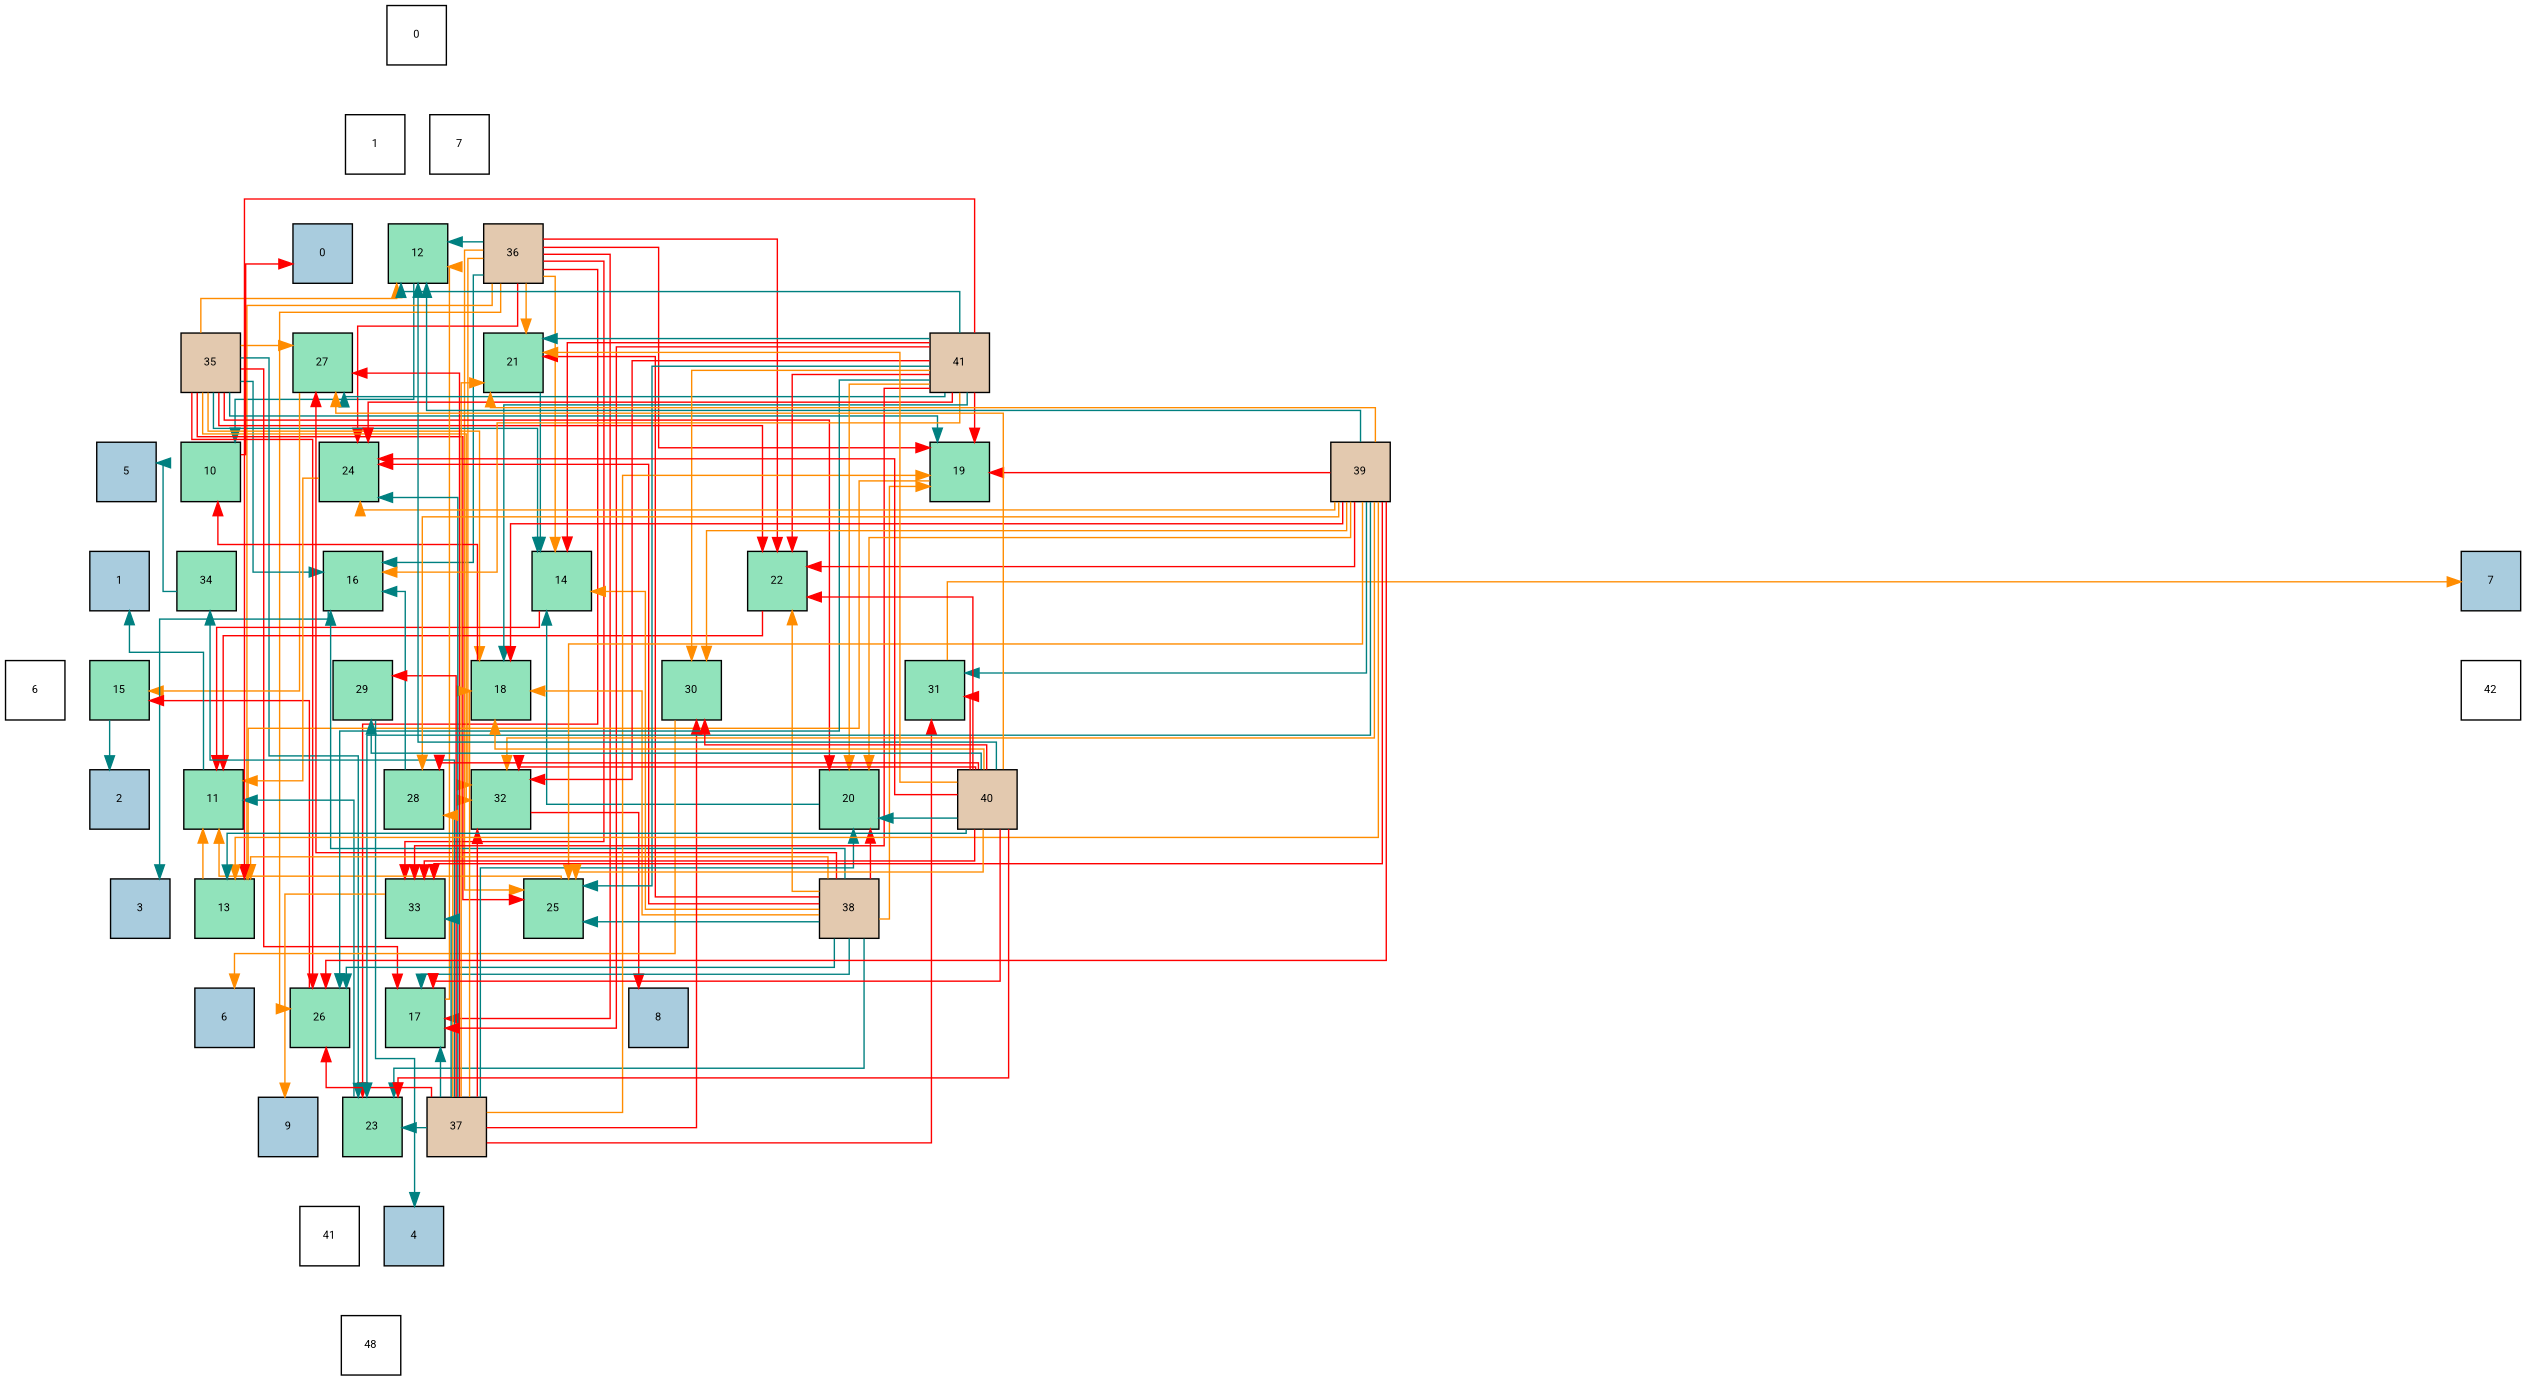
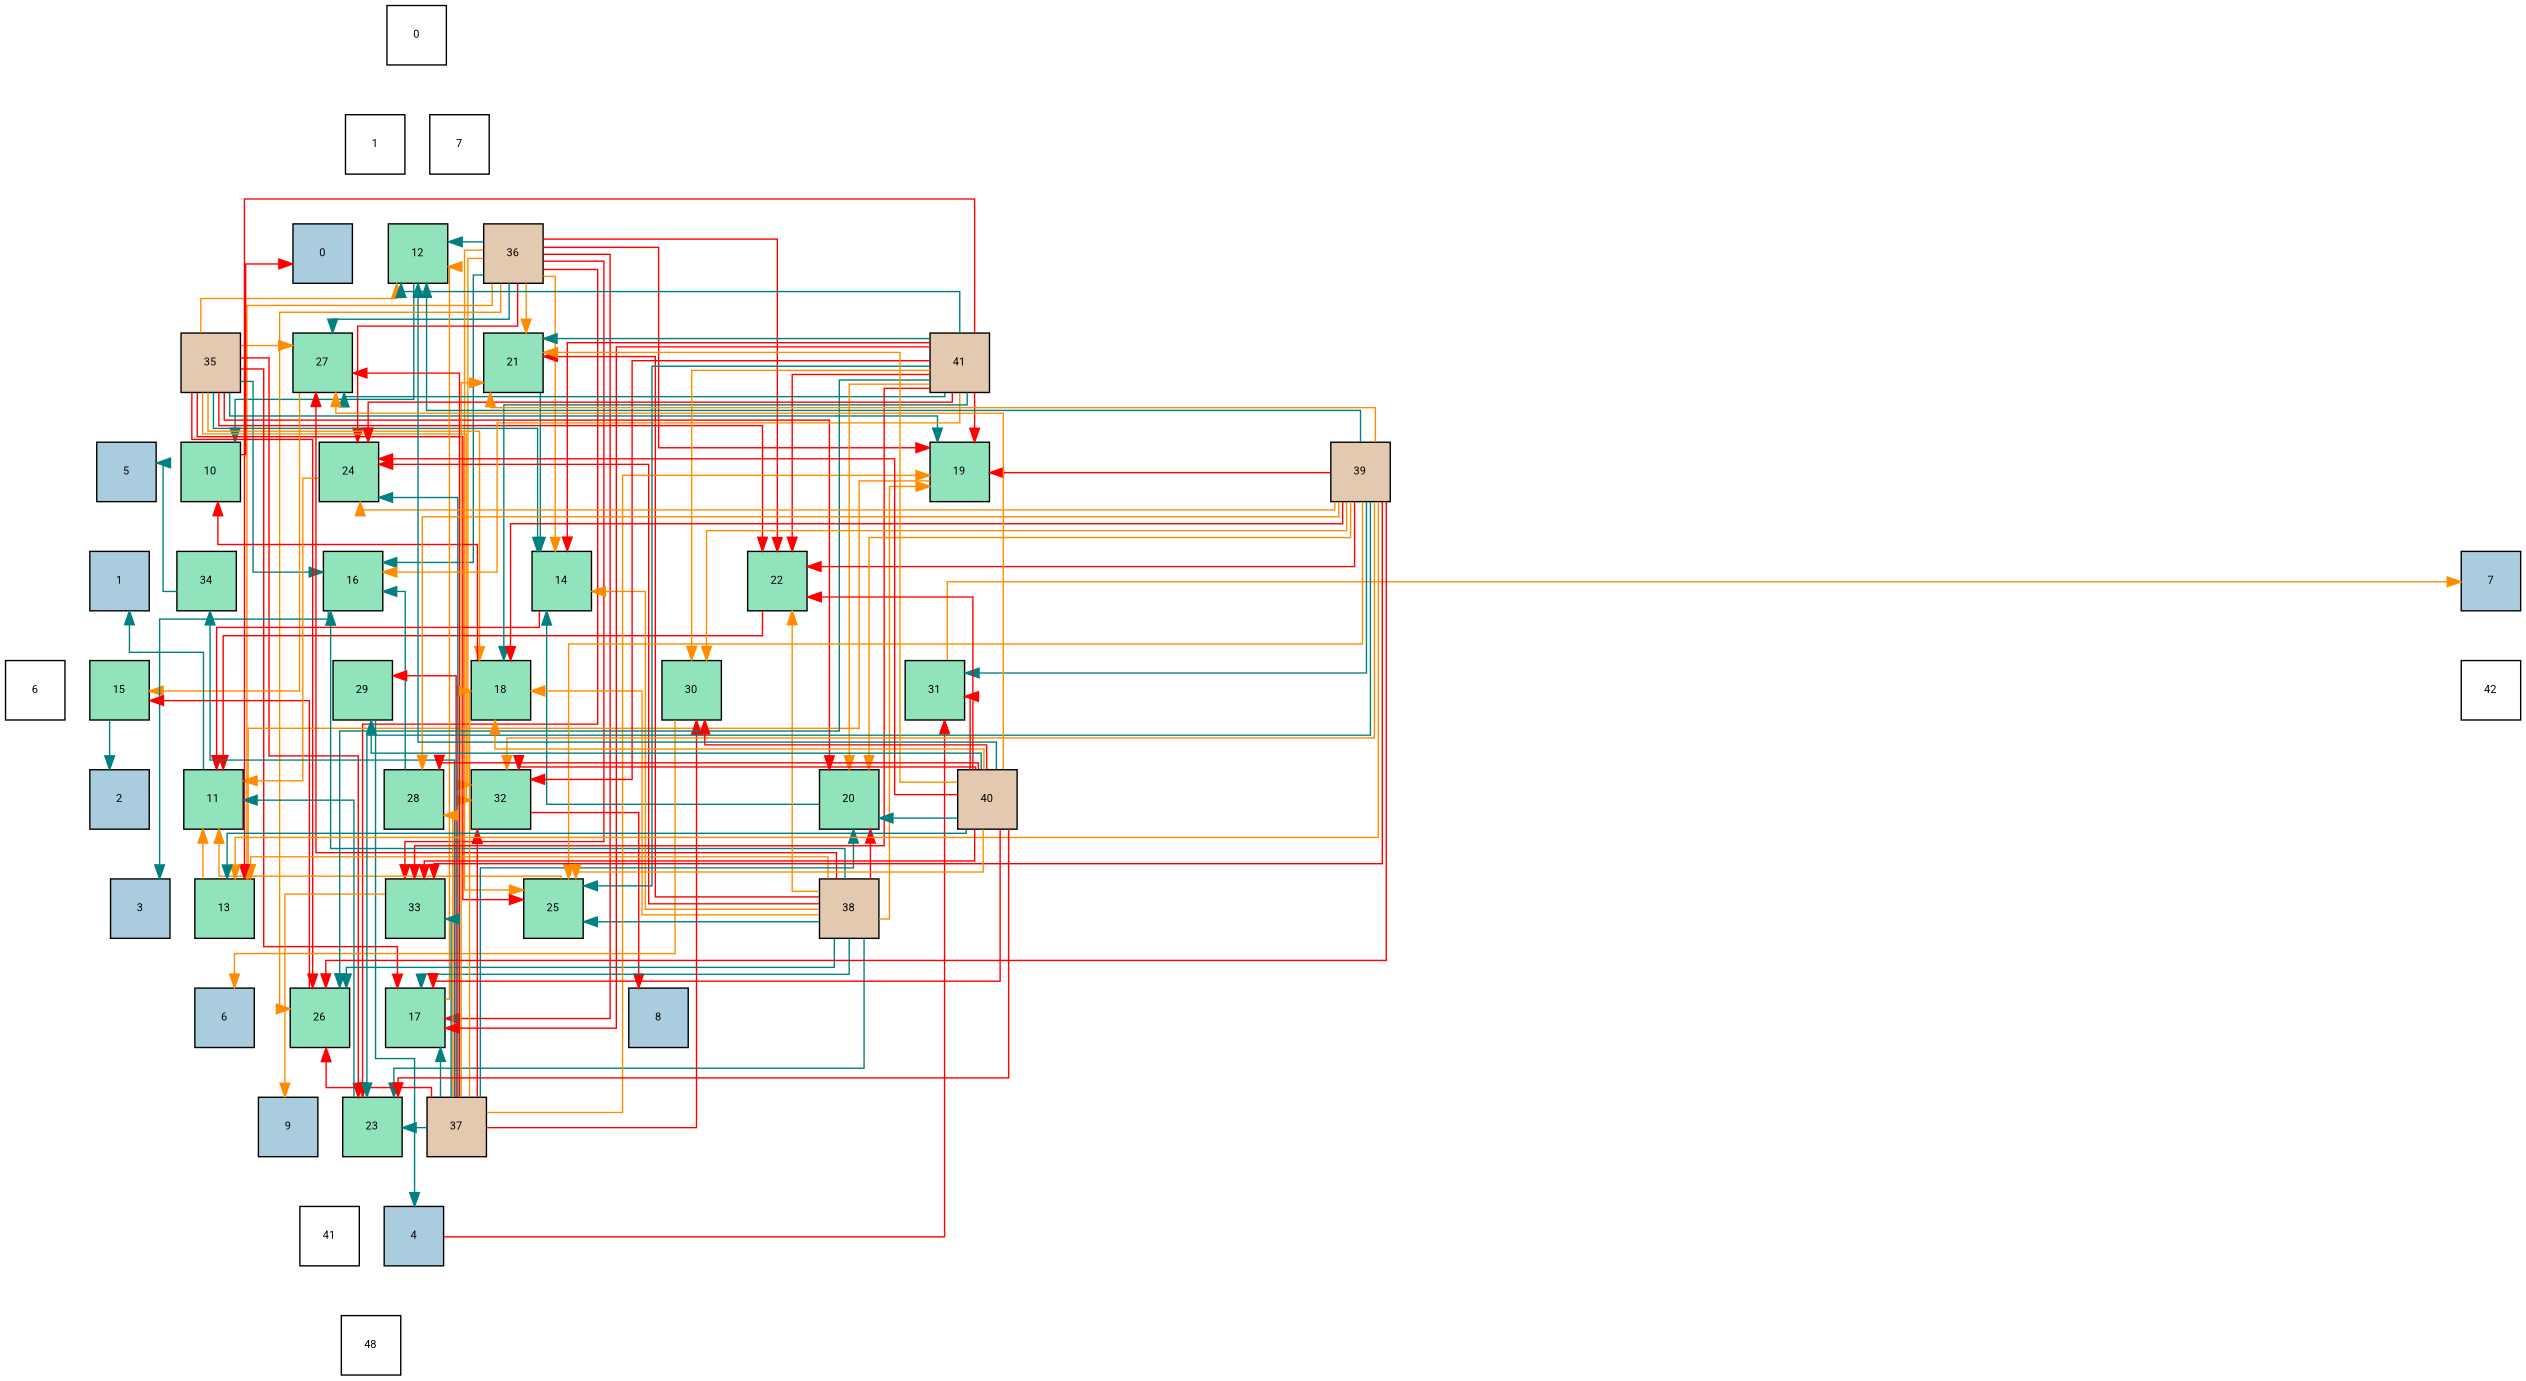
none -> (438, 319)
(269, 751) -> (269, 751)
(913, 1143) -> (945, 1236)
